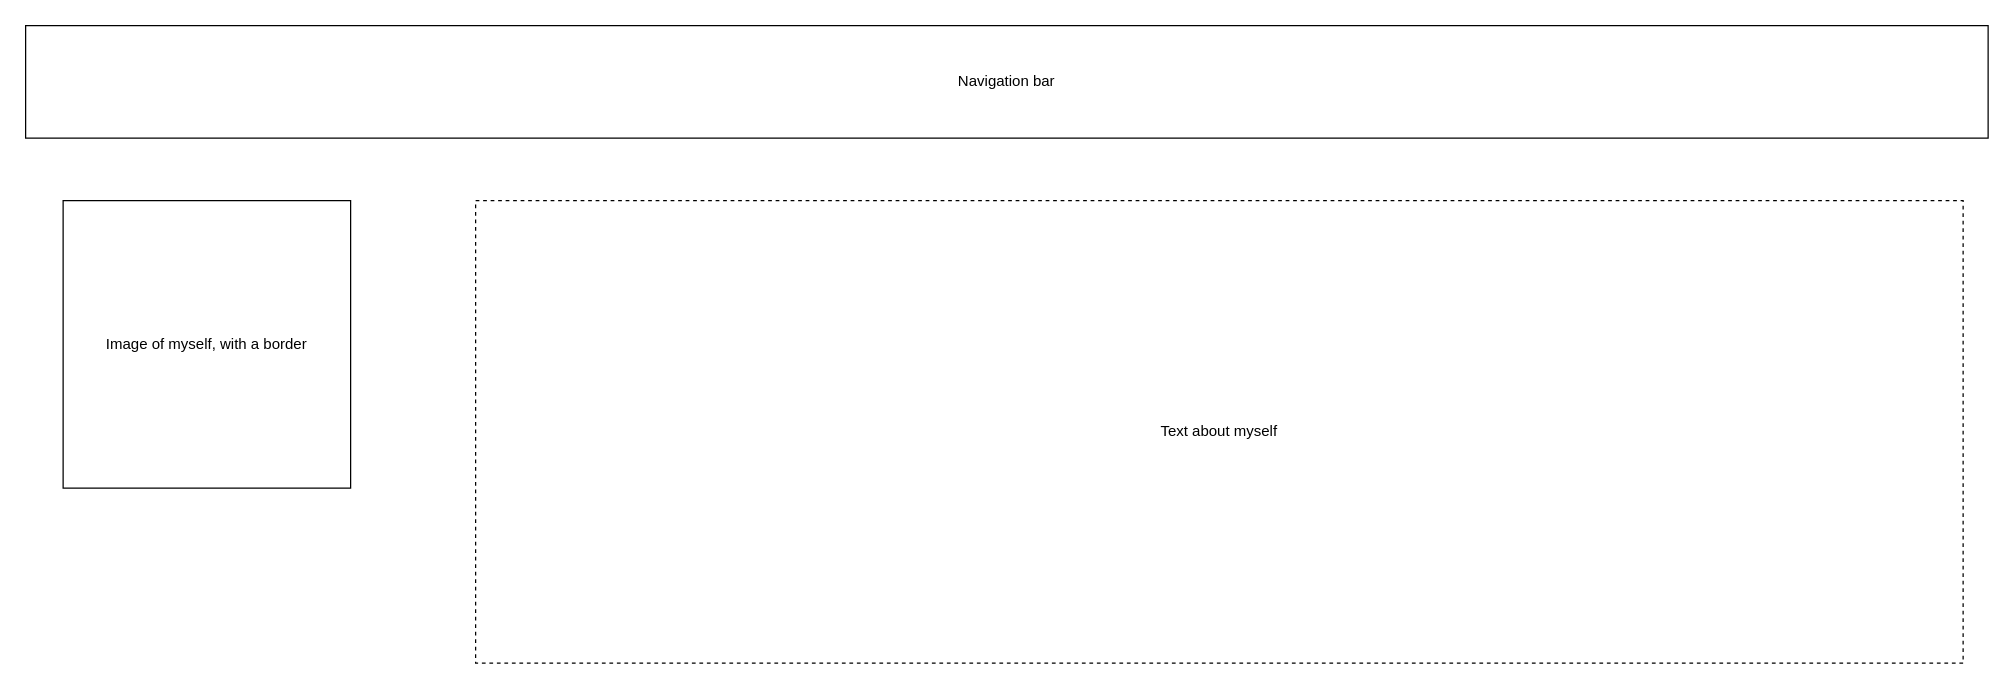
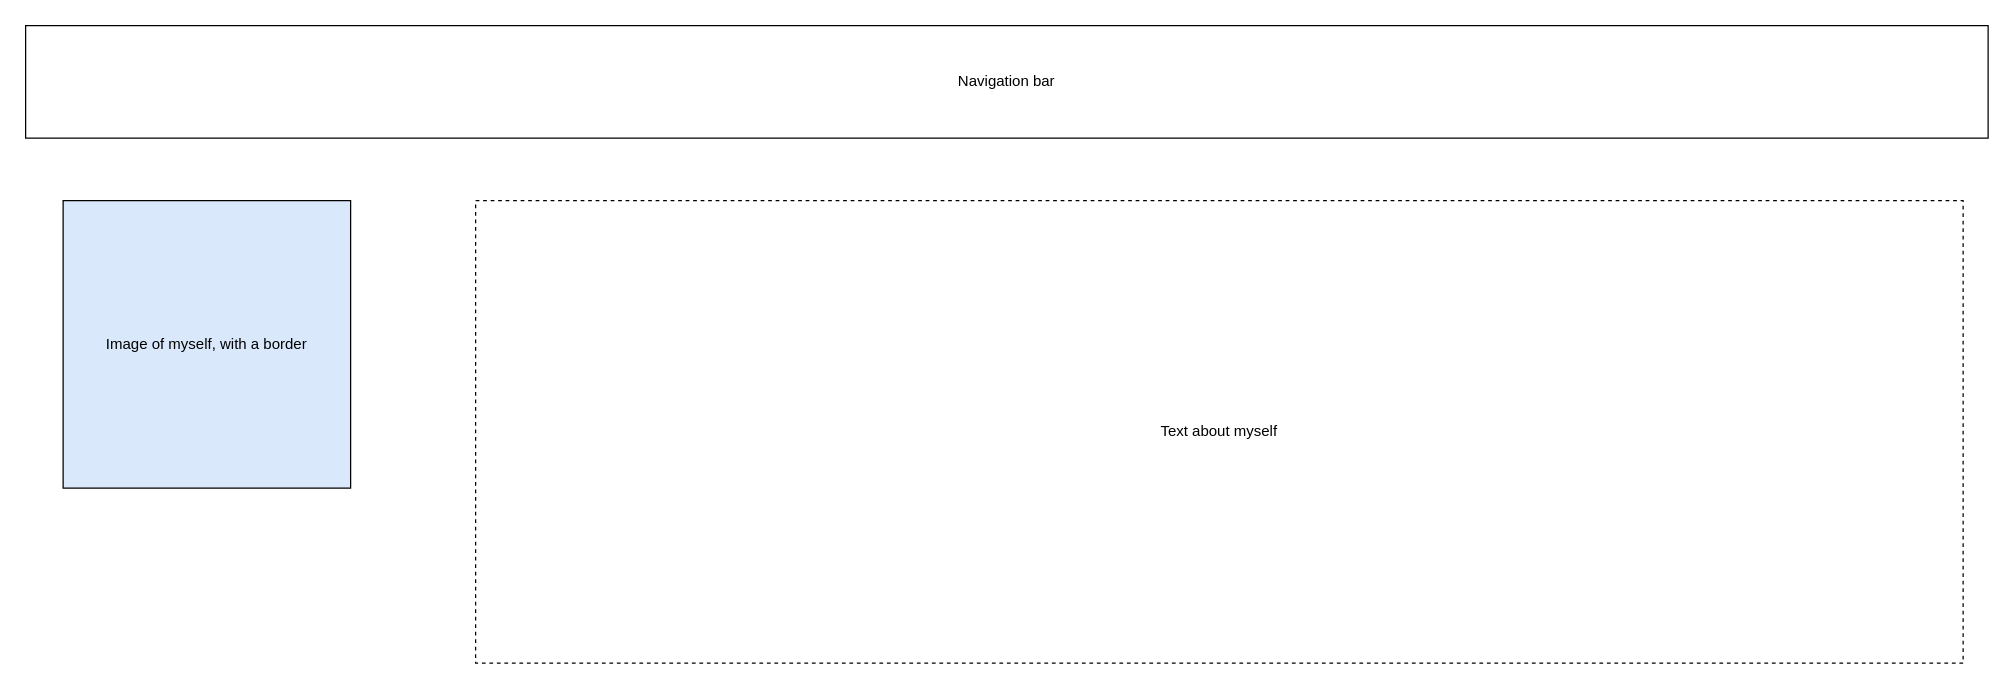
(207, 344) -> (207, 344)
